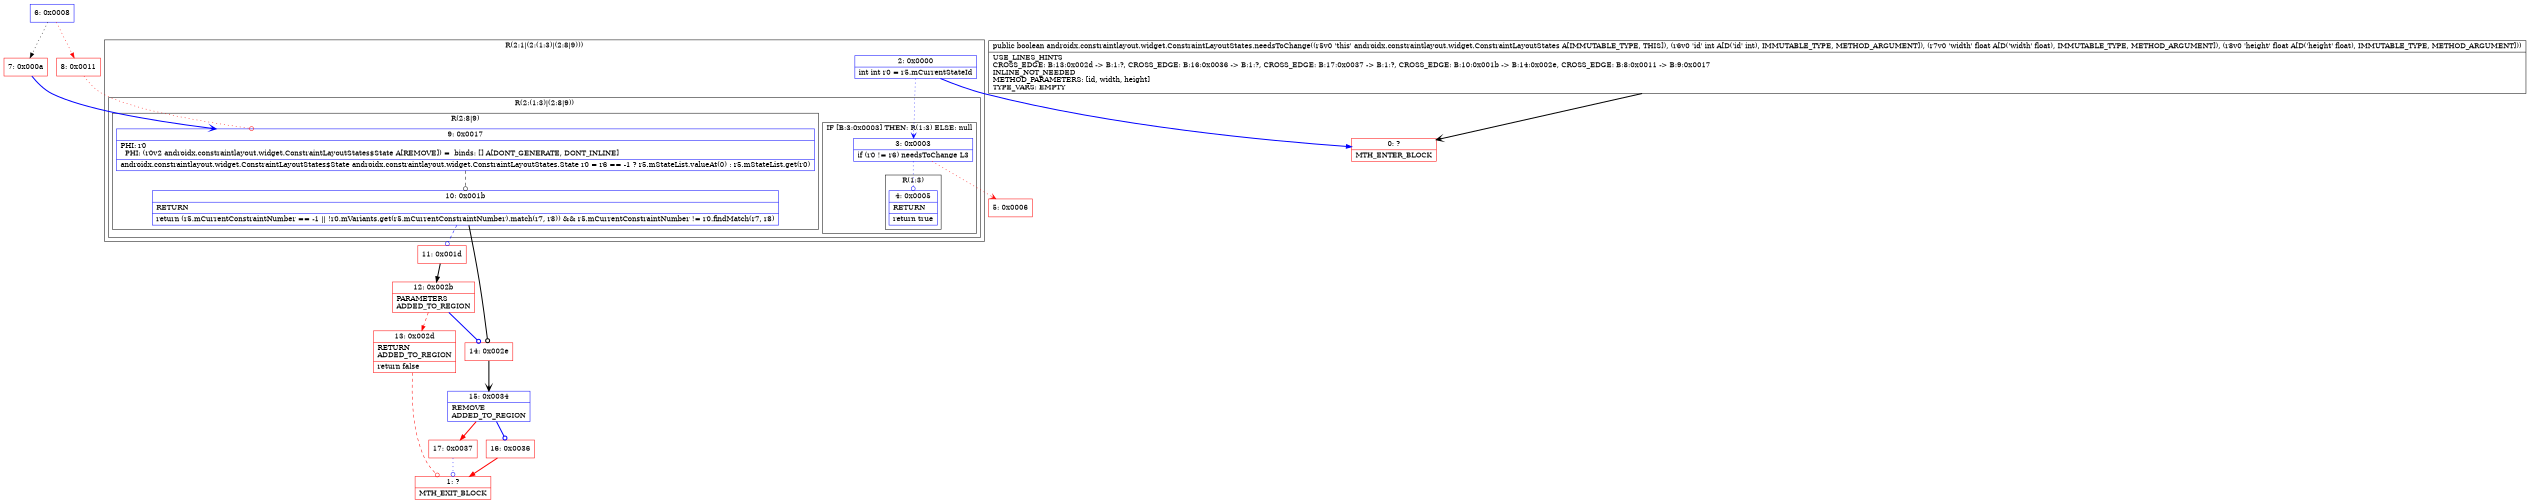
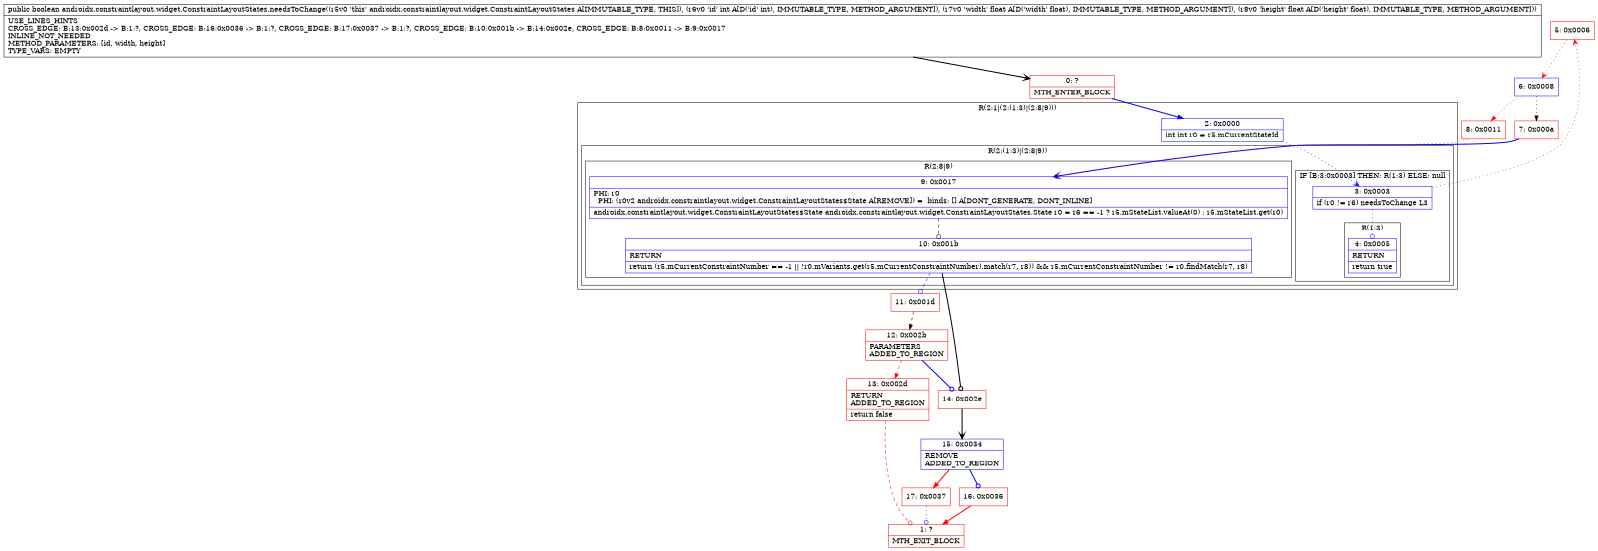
none -> (1556, 57)
(1141, 124) -> (1145, 108)
(439, 270) -> (912, 318)
